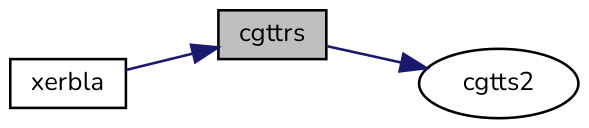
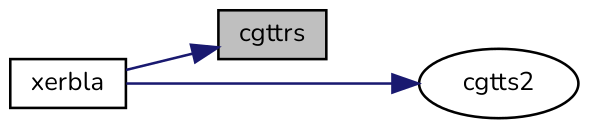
(364, 54) -> (259, 84)
